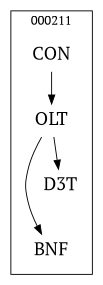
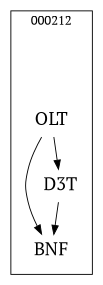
(52, 21) -> (52, 21)
(52, 55) -> none
none -> (57, 214)
